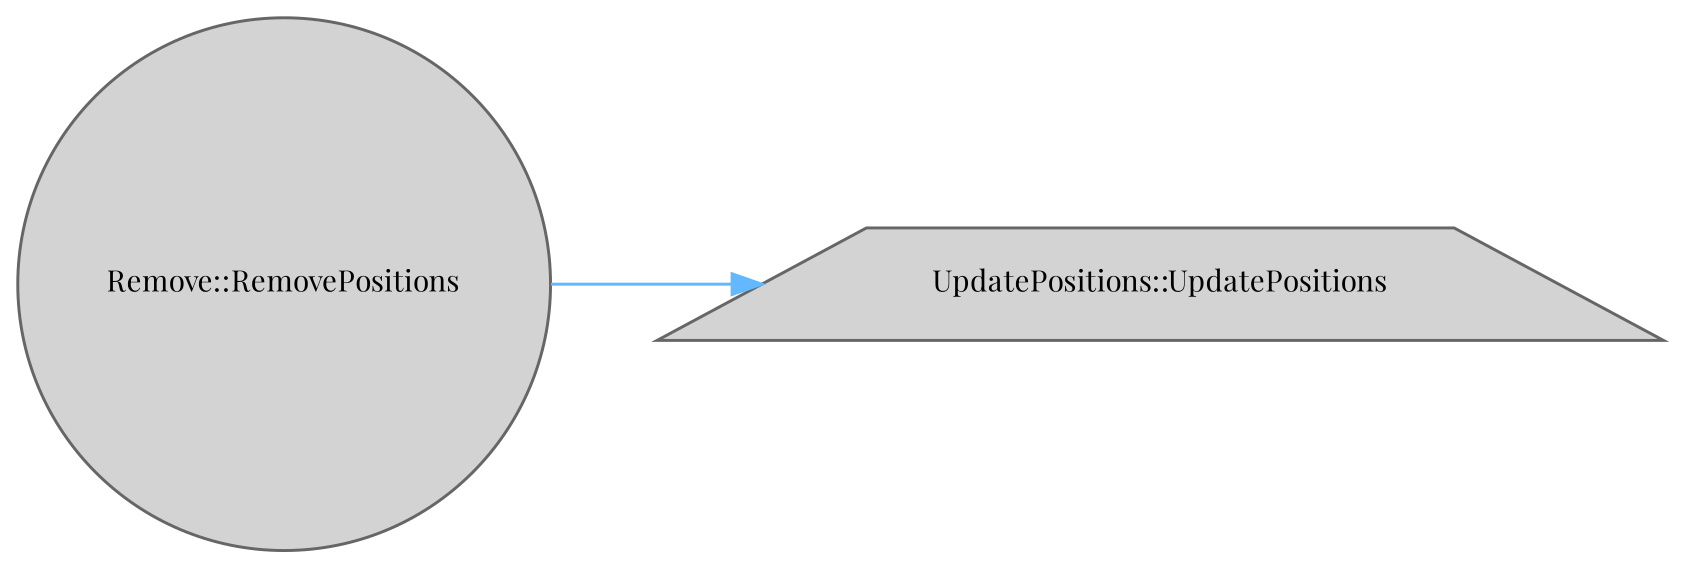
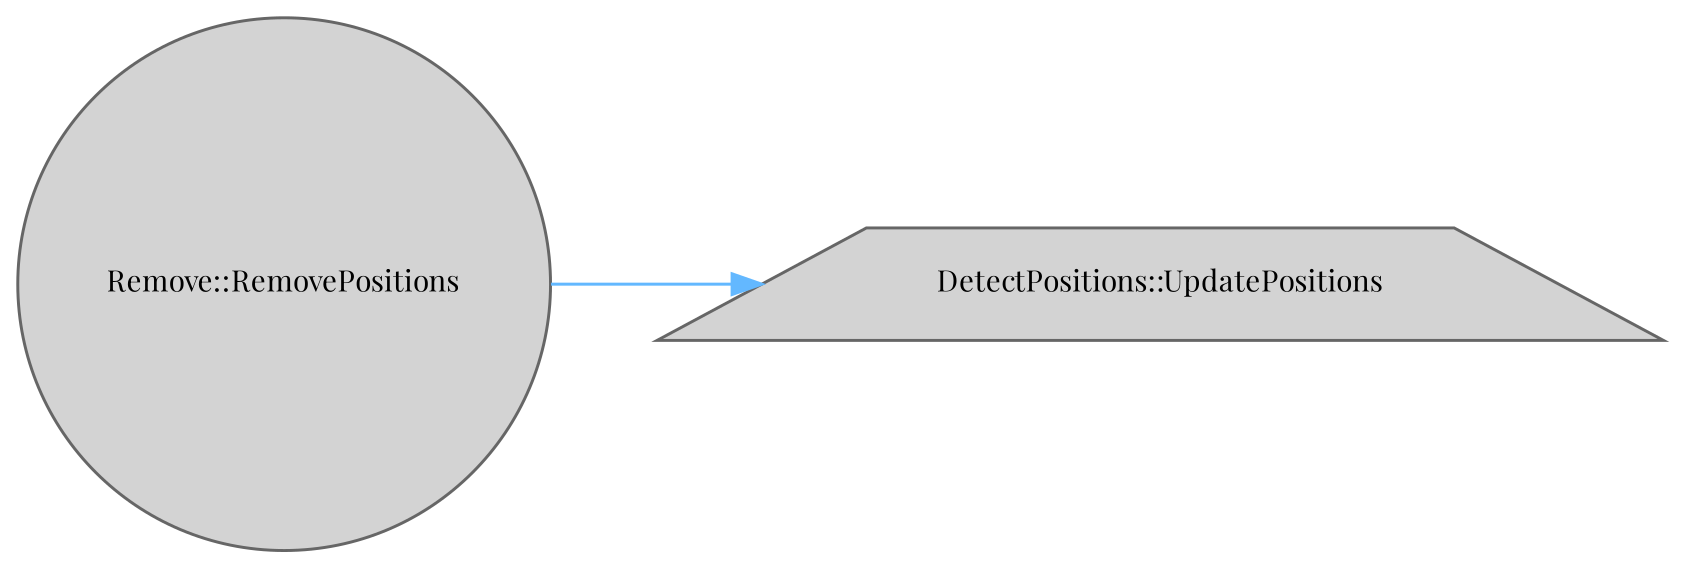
(1160, 284) -> (1160, 284)
